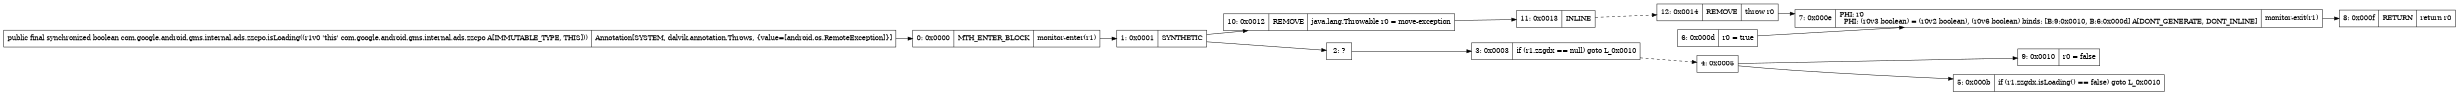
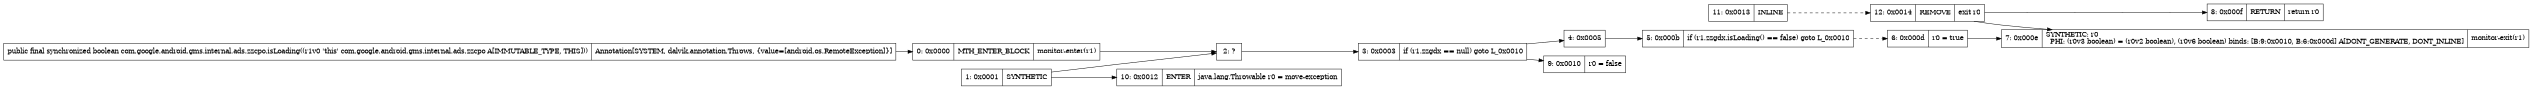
(1760, 12) -> (1970, 13)
(1853, 15) -> (2073, 35)
(2328, 18) -> (2093, 13)
(1483, 20) -> none
(1288, 22) -> (1178, 77)
(1106, 39) -> (1156, 52)
none -> (1868, 39)
(1666, 60) -> (1543, 42)
(1875, 61) -> (1533, 60)
